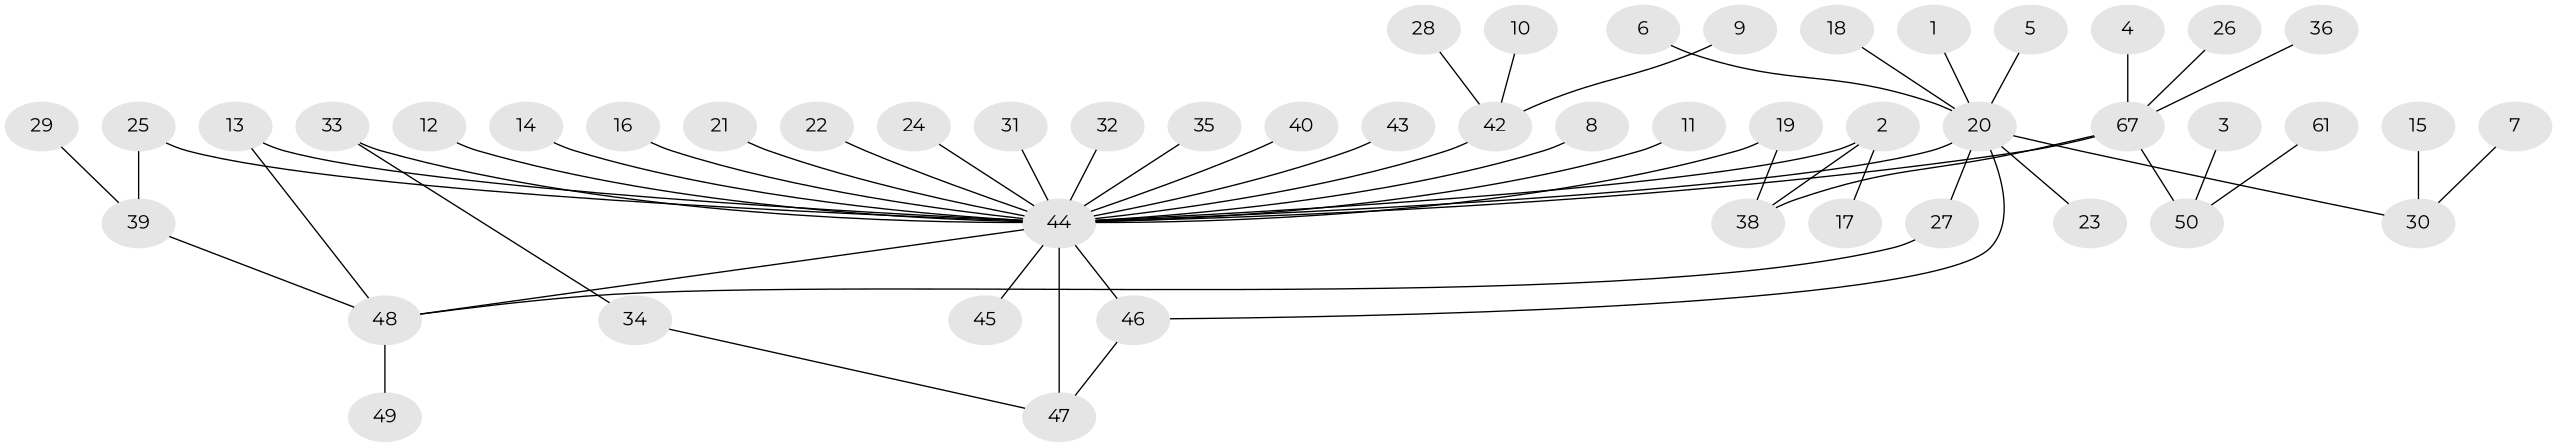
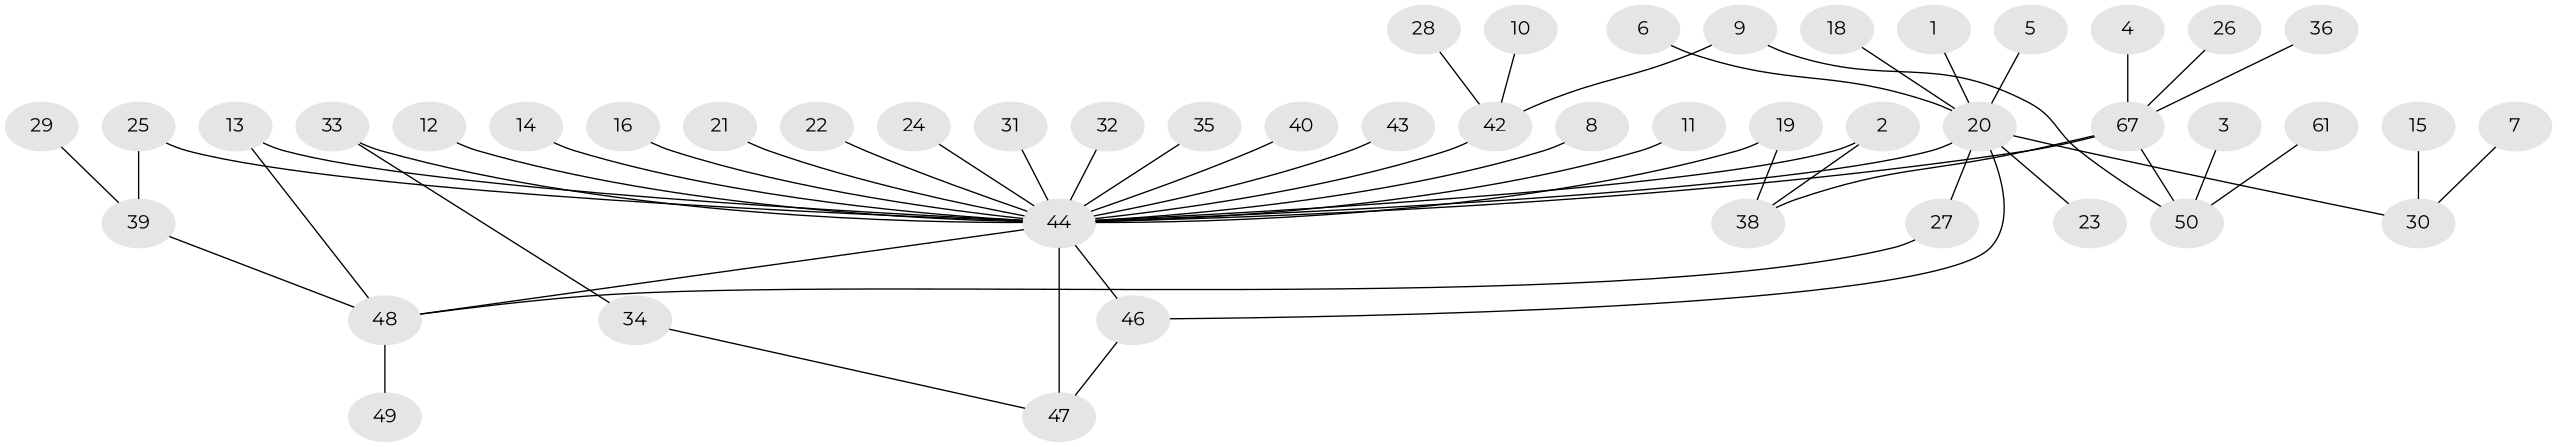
none -> (1982, 84)
(1845, 223) -> none
(985, 320) -> none
